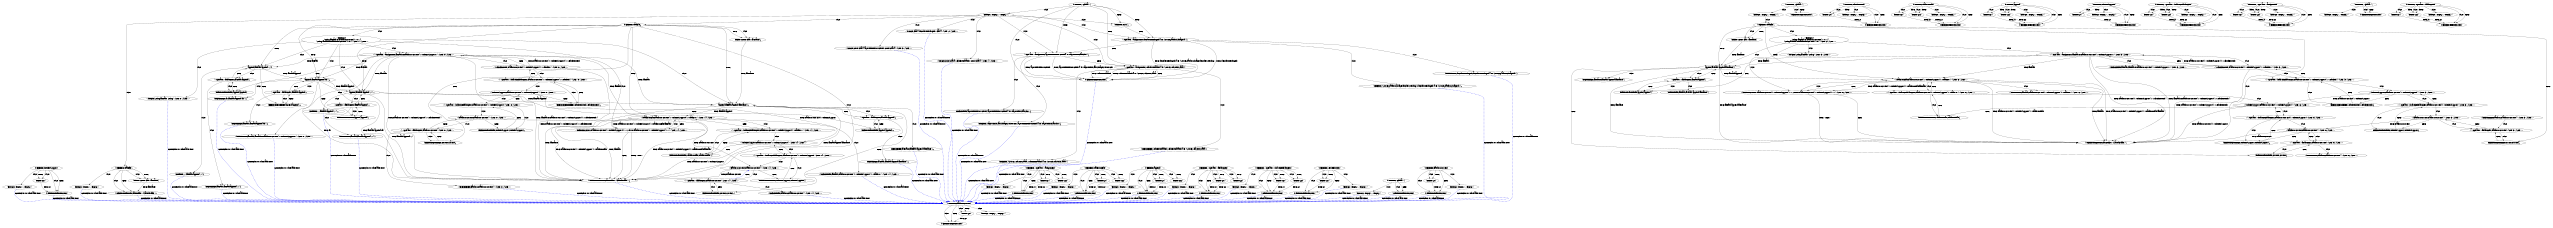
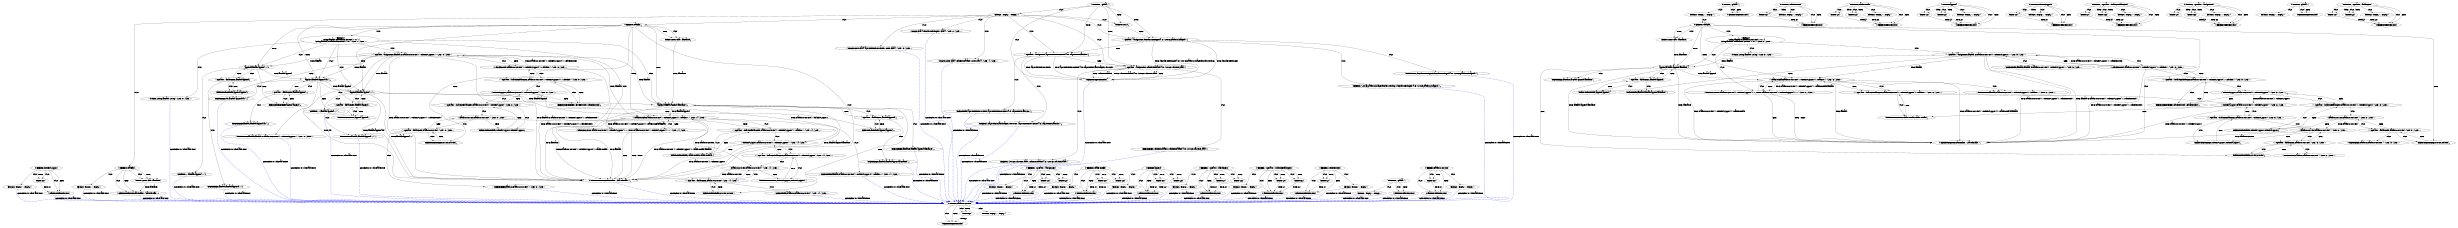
(2502, 124) -> (2384, 136)
